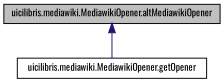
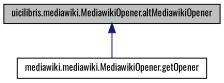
(112, 68) -> (112, 68)
